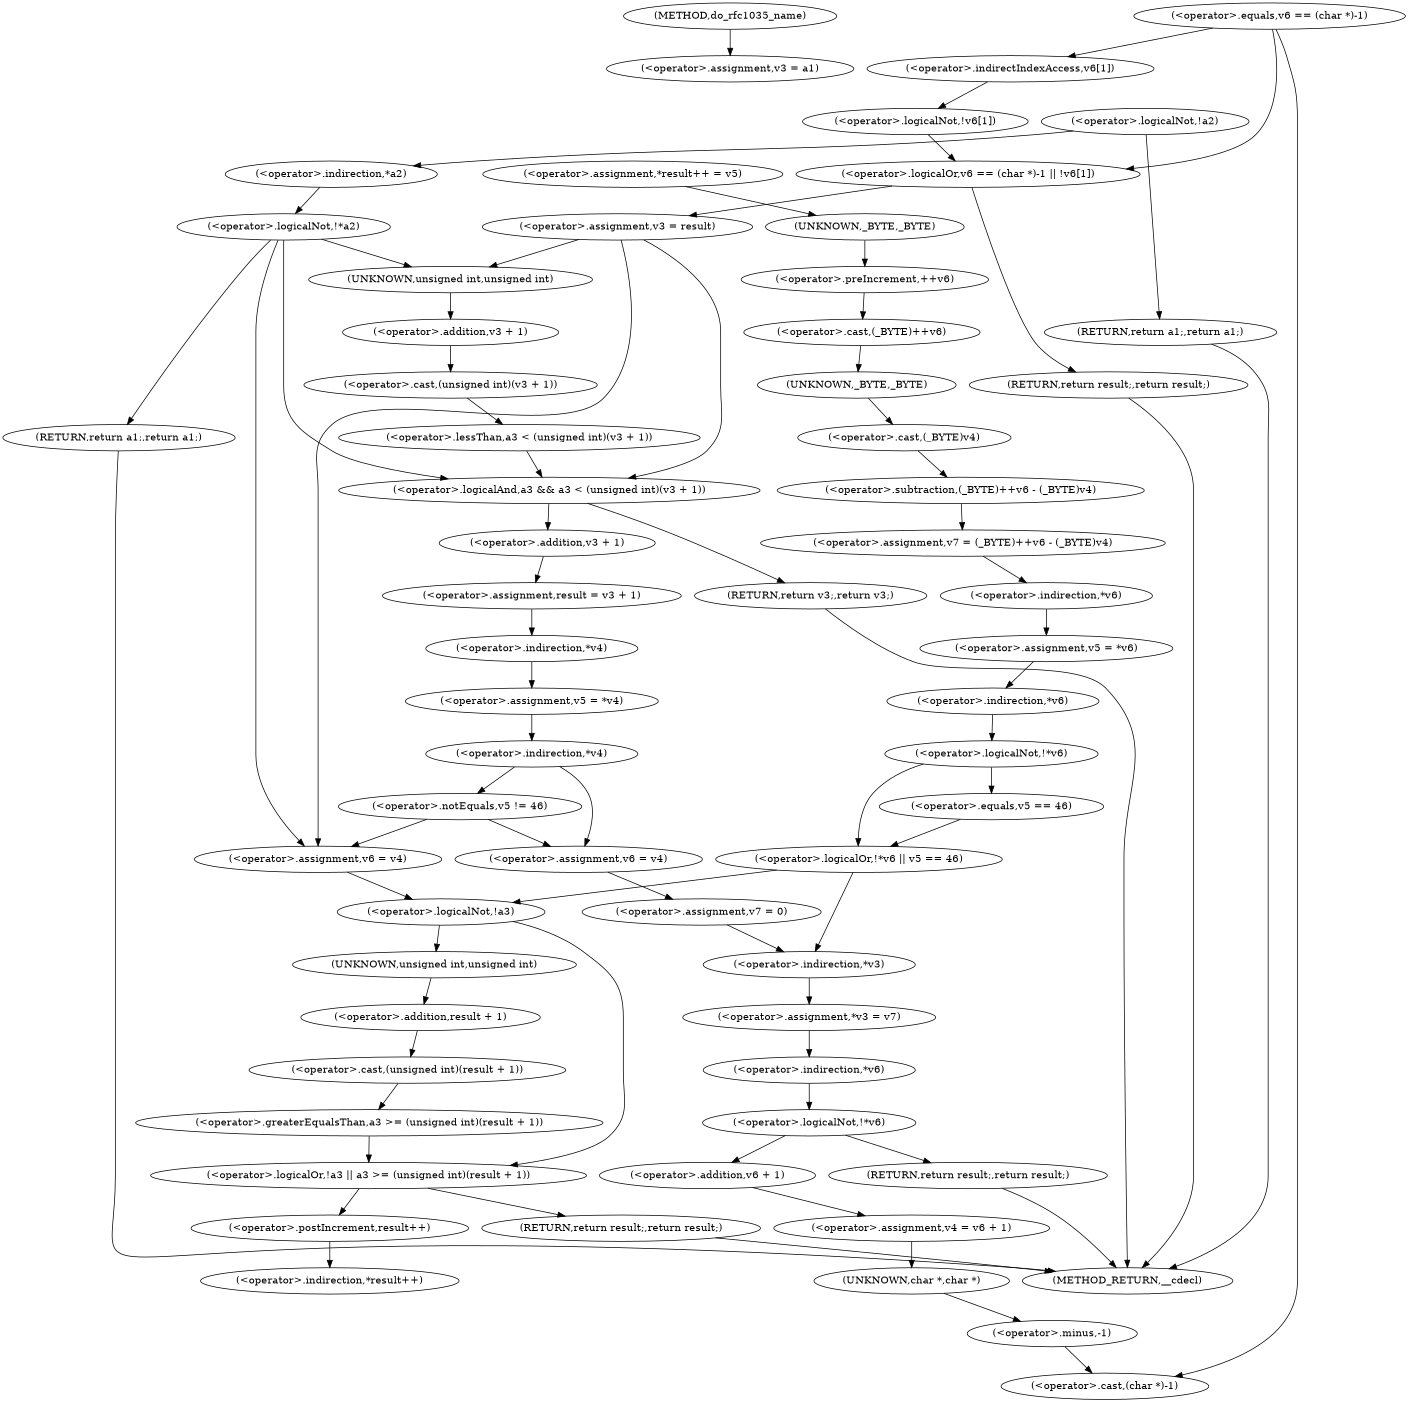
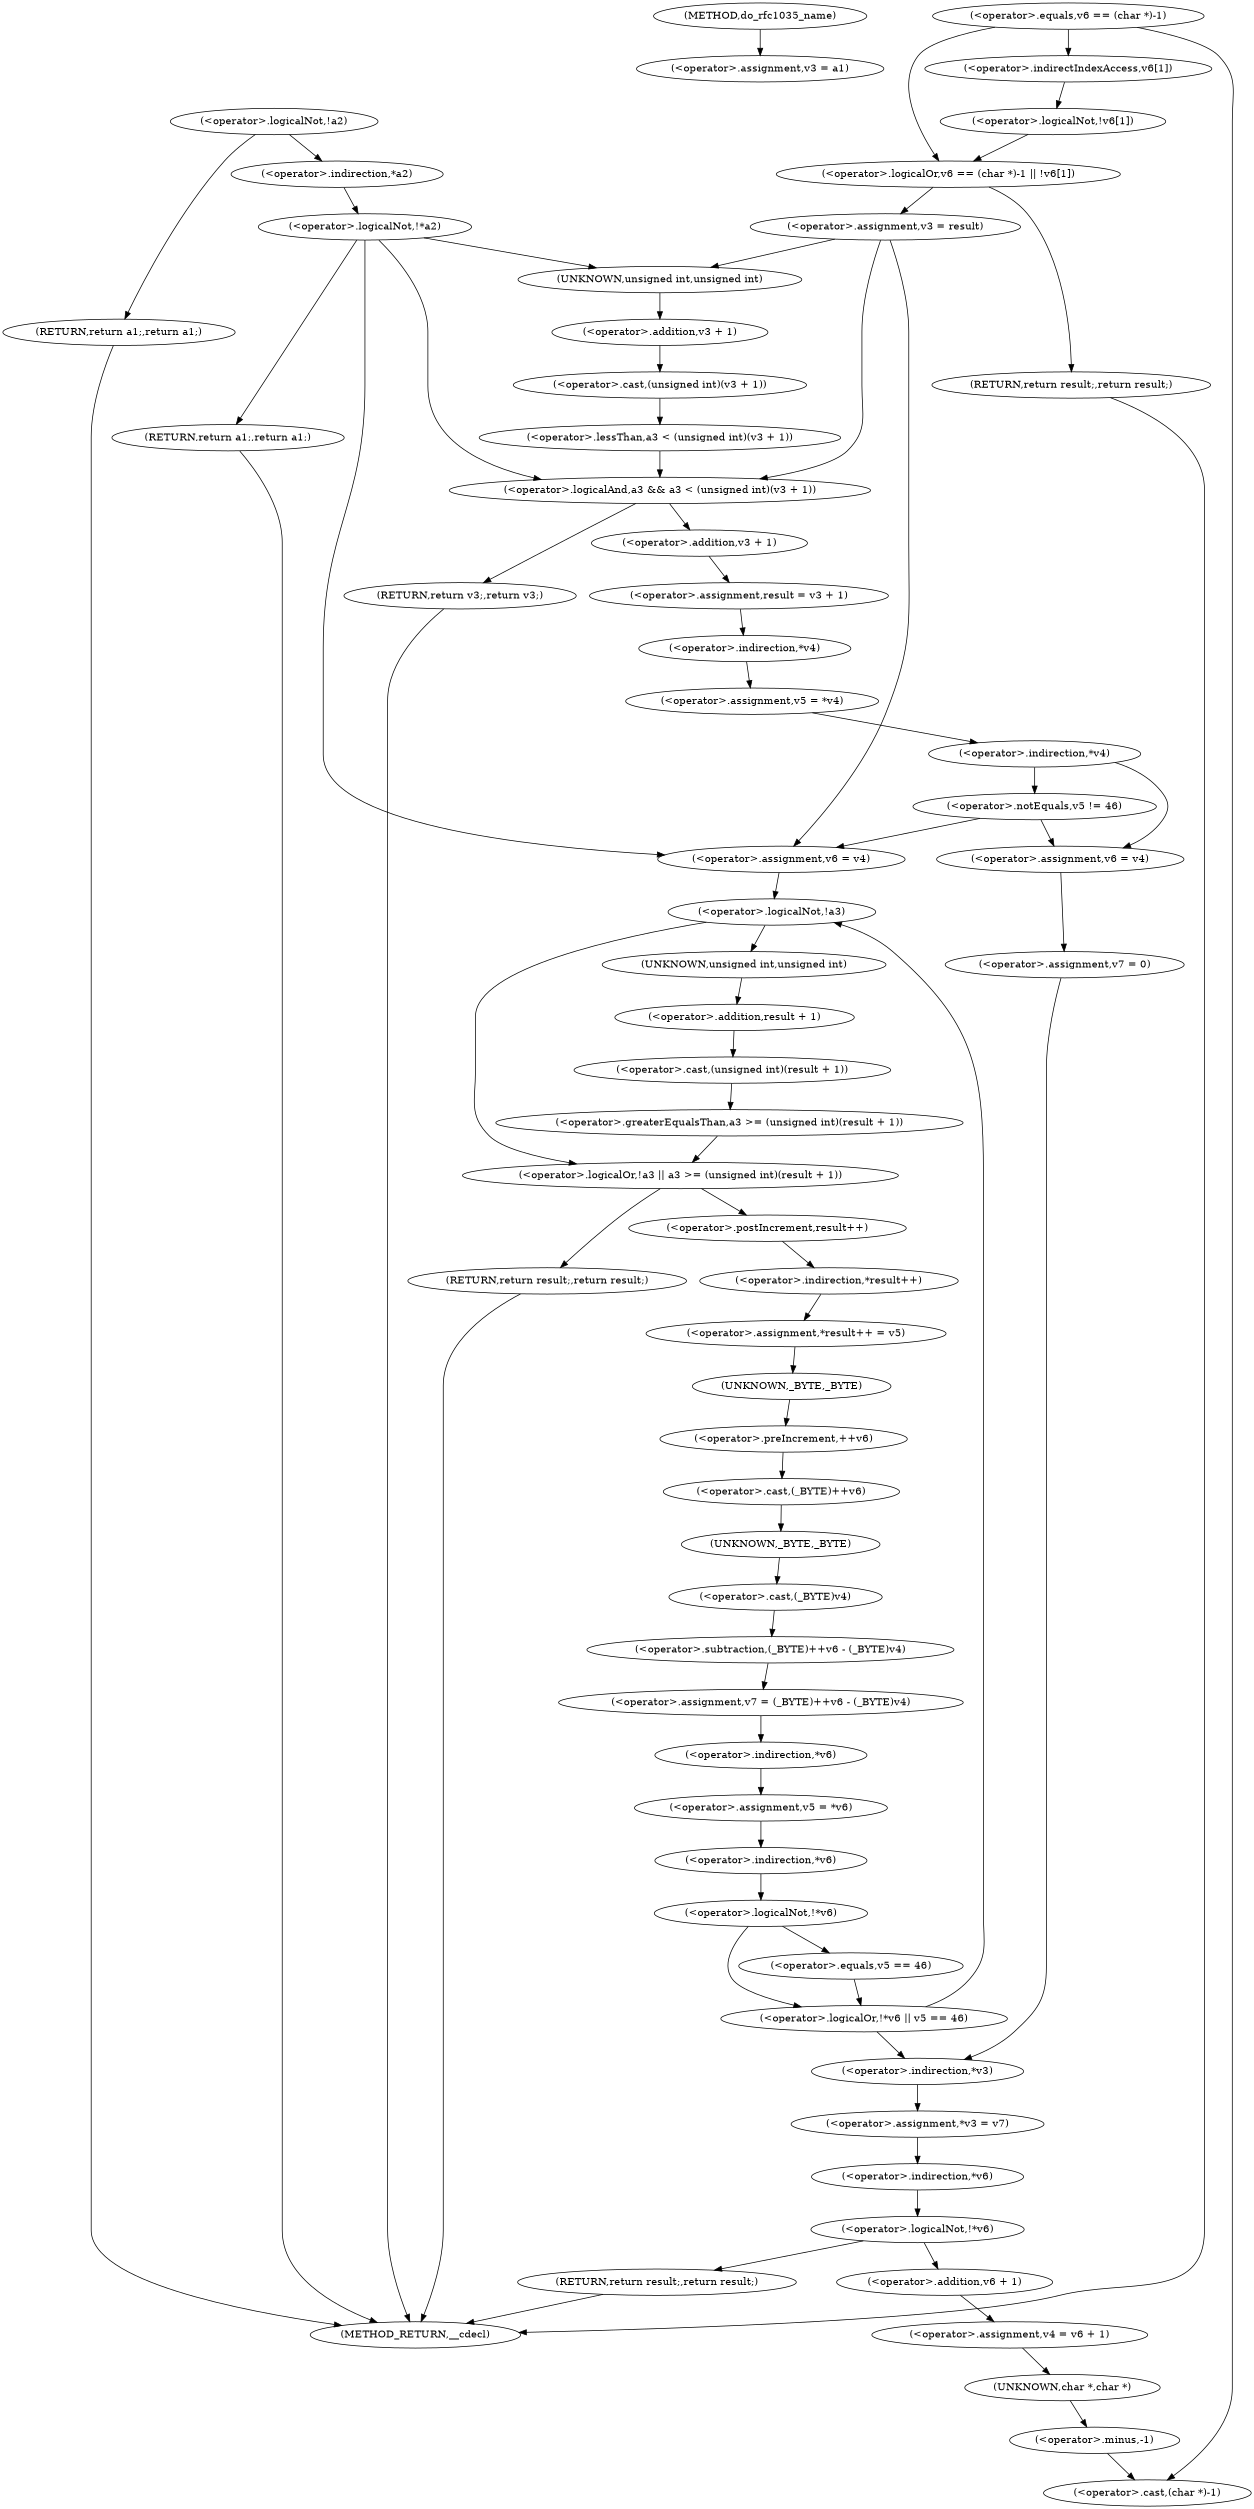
none -> (814, 1304)
